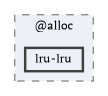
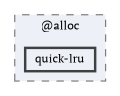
(54, 60) -> (60, 60)
